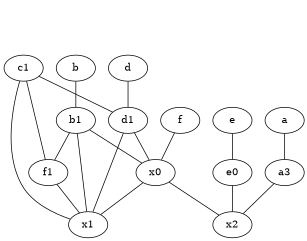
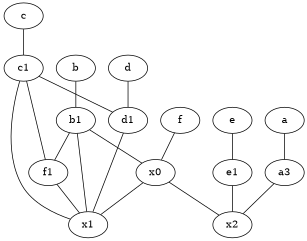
none -> (24, 16)
(142, 146) -> none
(232, 173) -> (232, 173)
